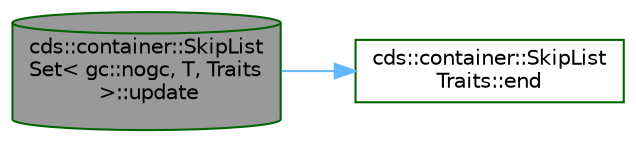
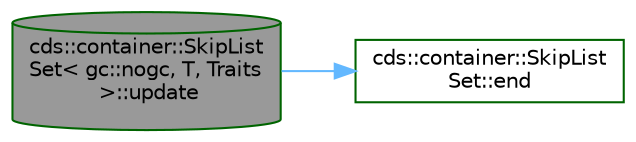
(490, 71) -> (490, 71)
